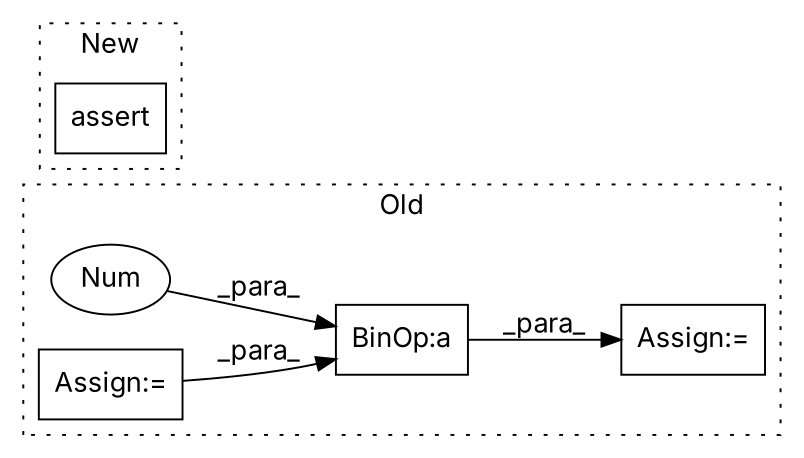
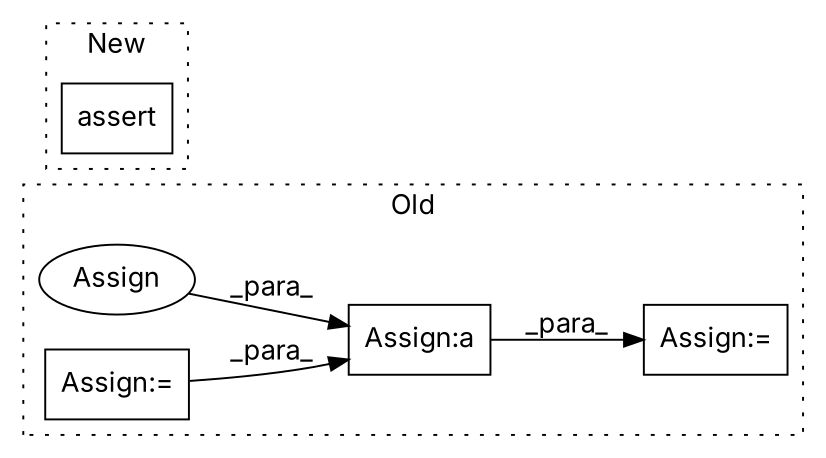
(111, 280) -> (117, 280)
(402, 340) -> (420, 340)
